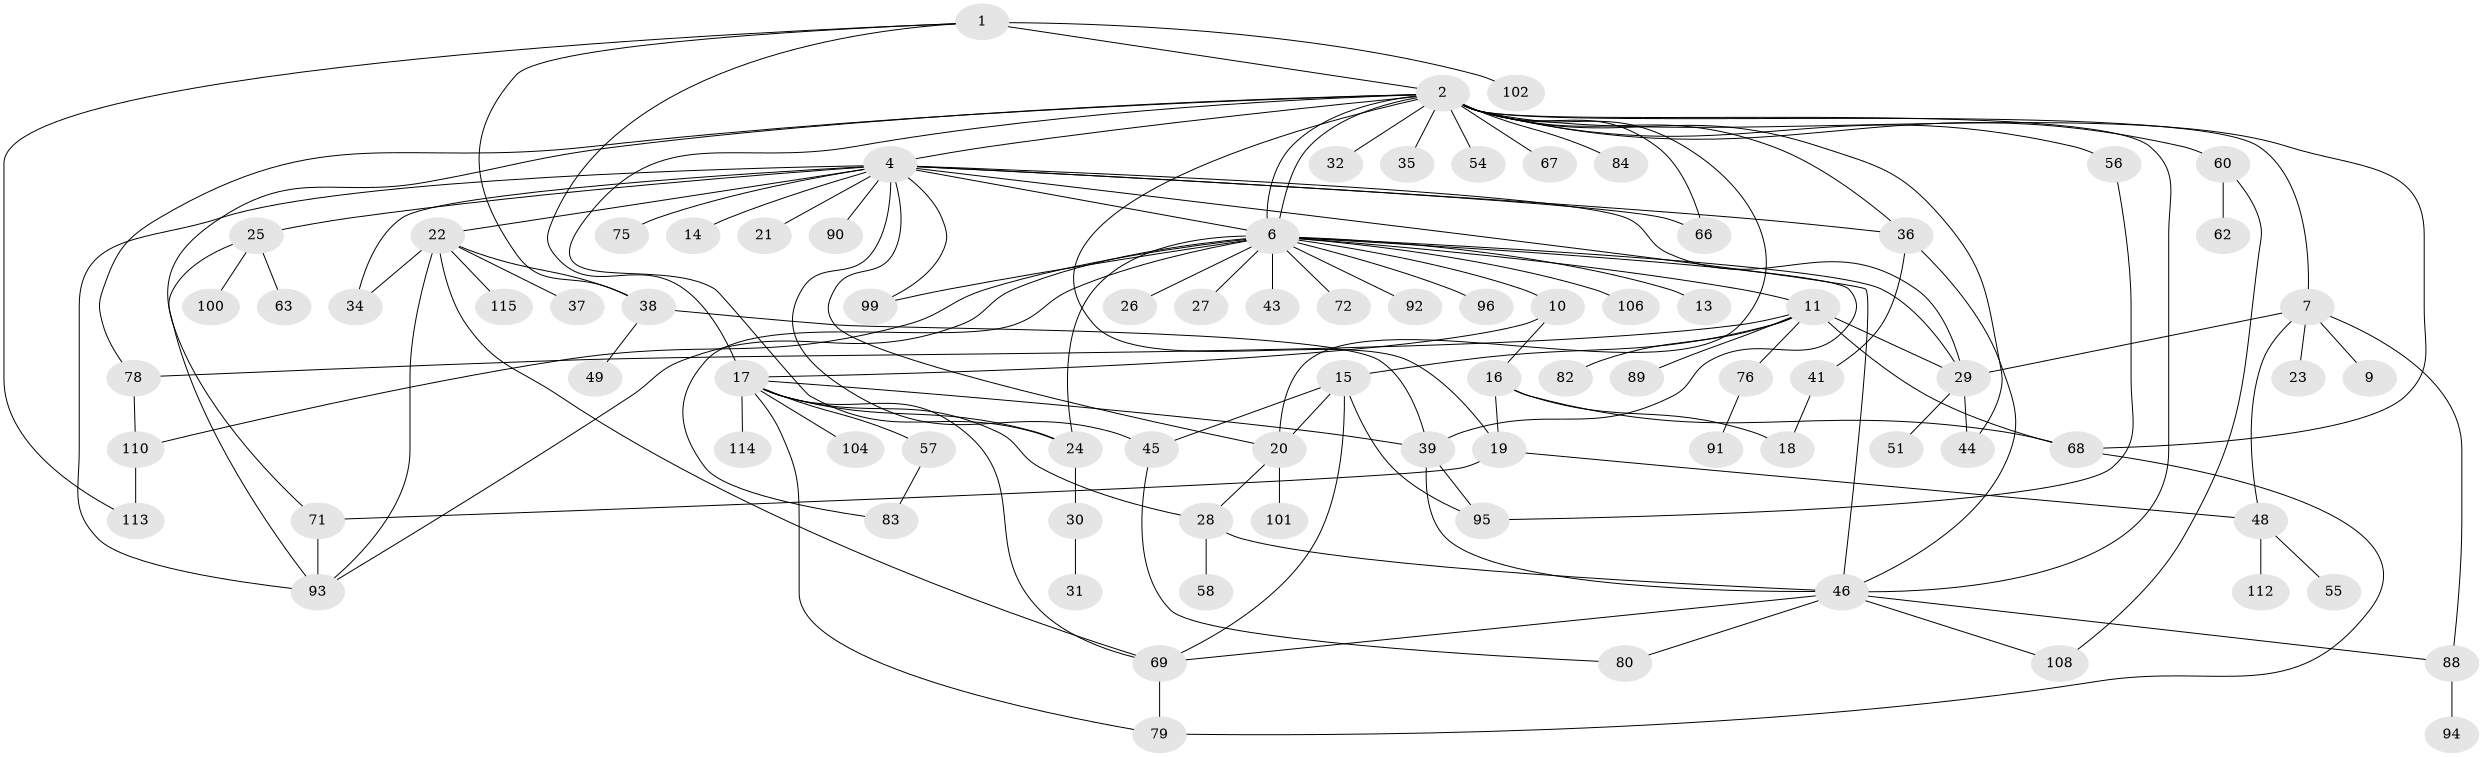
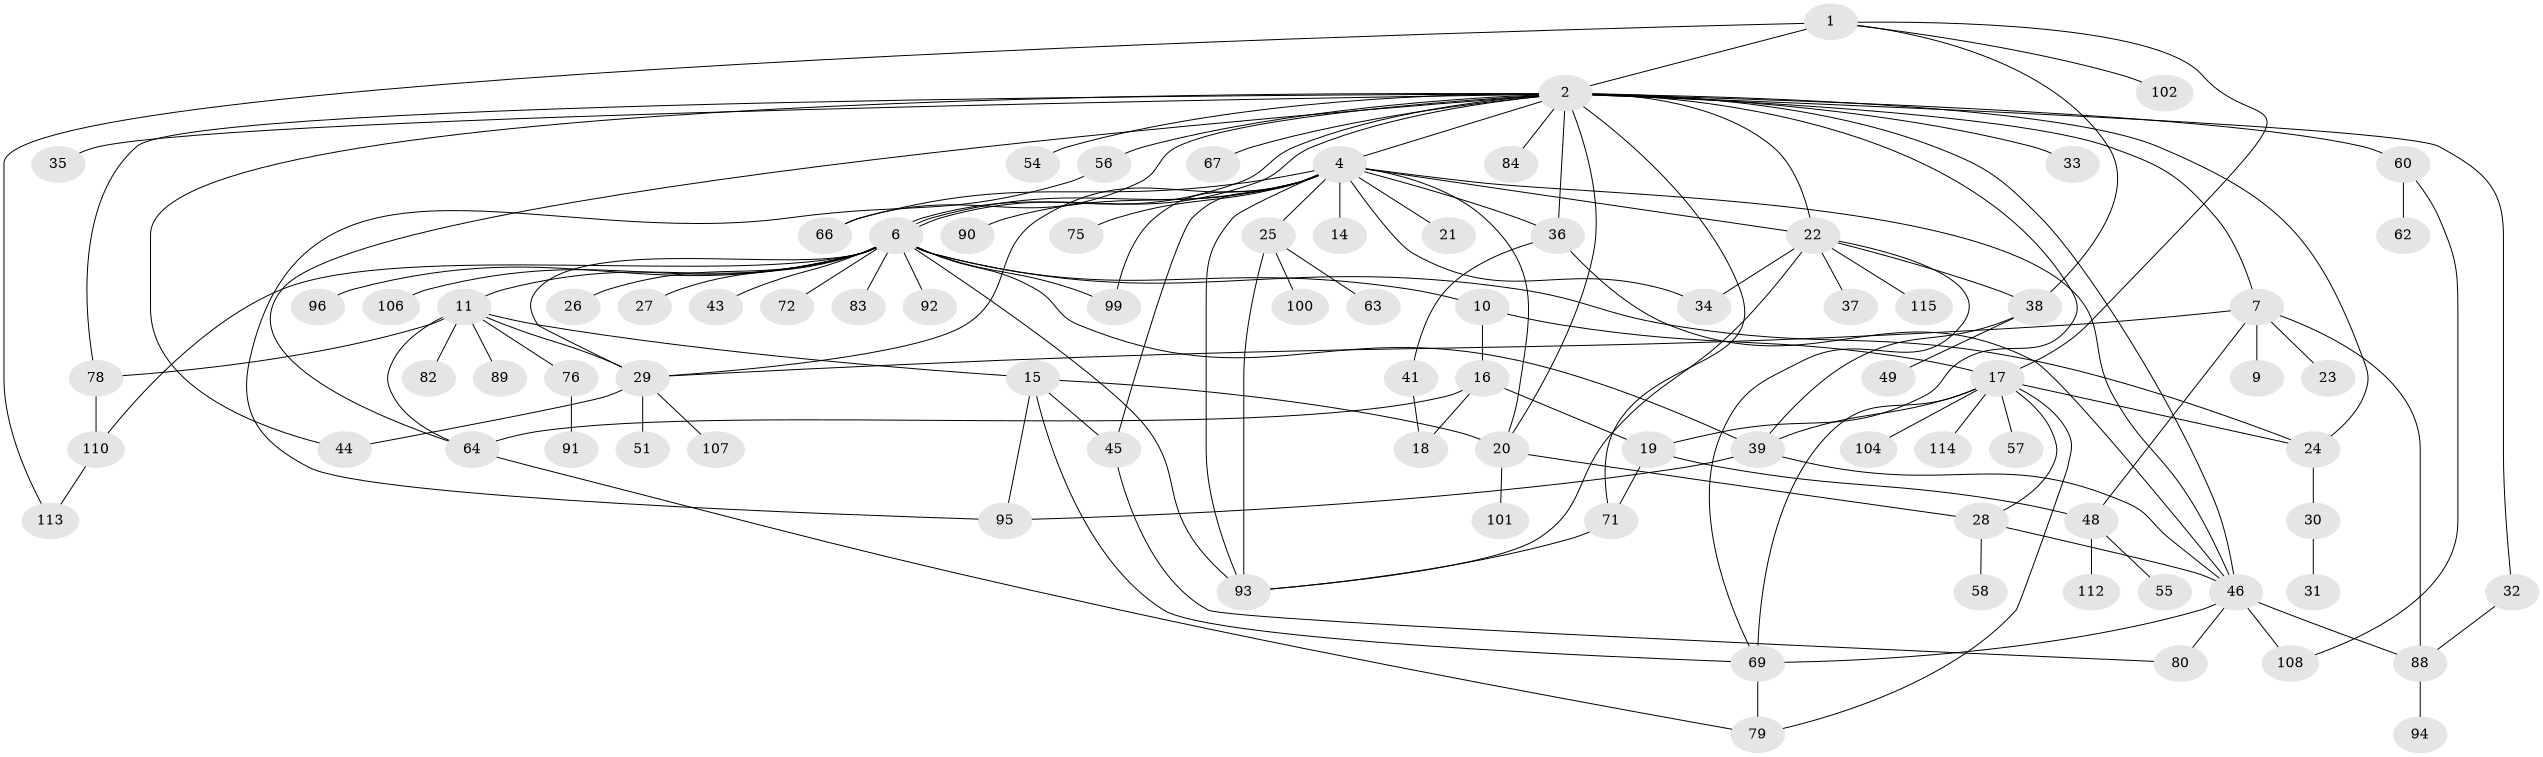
none -> (1726, 119)
none -> (2073, 164)
(1704, 307) -> none
none -> (716, 450)
(2077, 450) -> (472, 450)
(910, 485) -> none
none -> (2466, 628)
